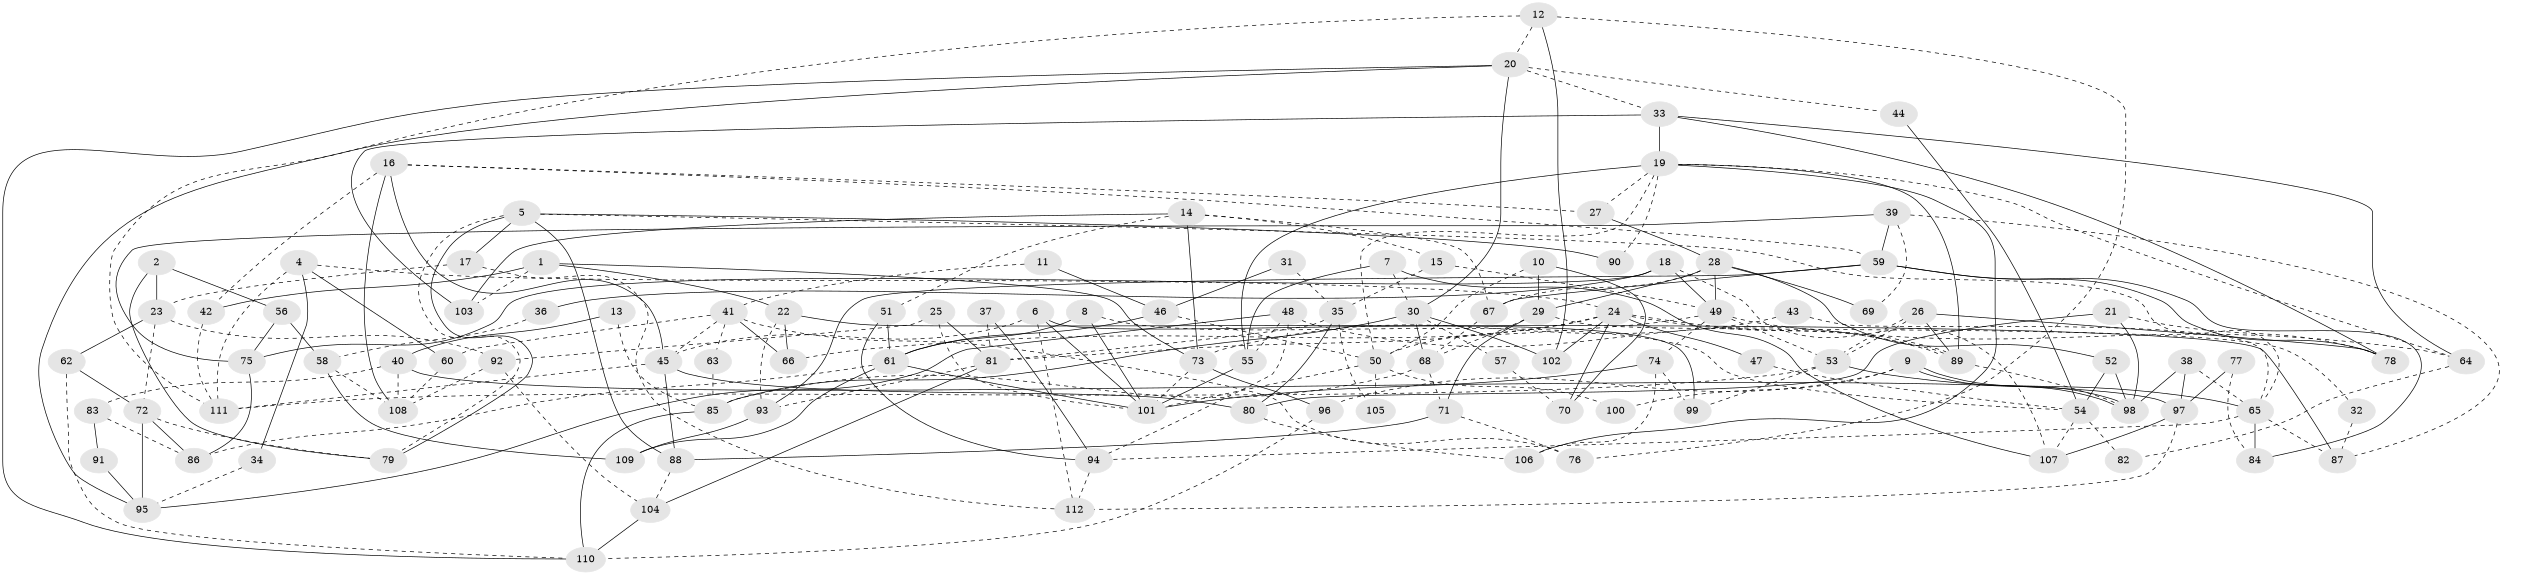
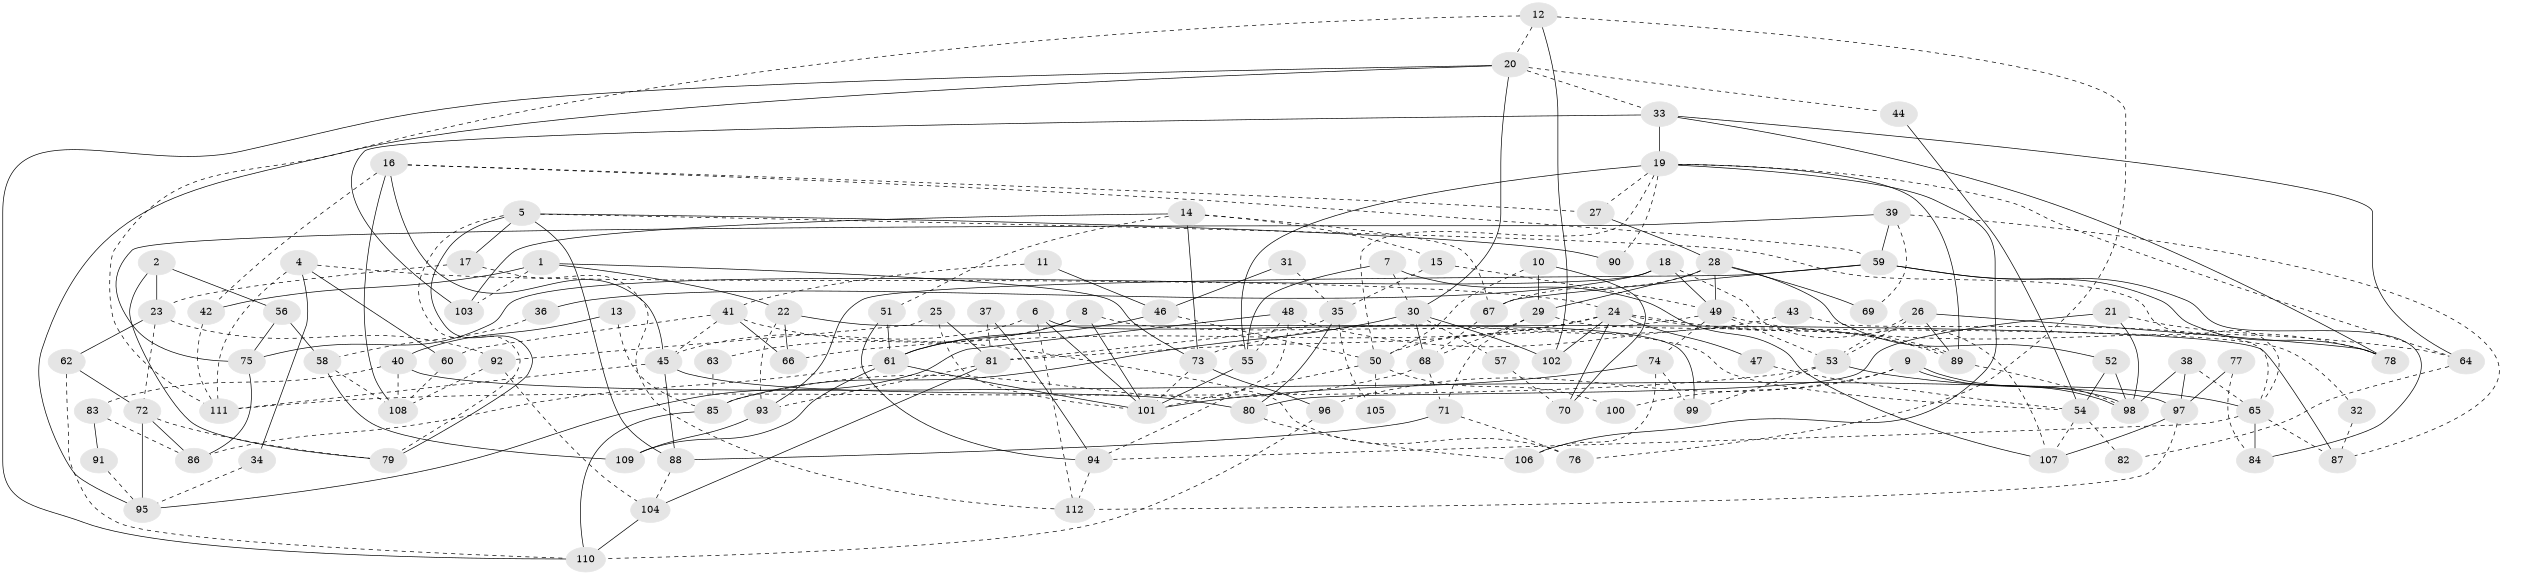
(721, 337) -> (824, 343)
(1474, 352) -> (1474, 352)
(121, 485) -> (121, 485)
